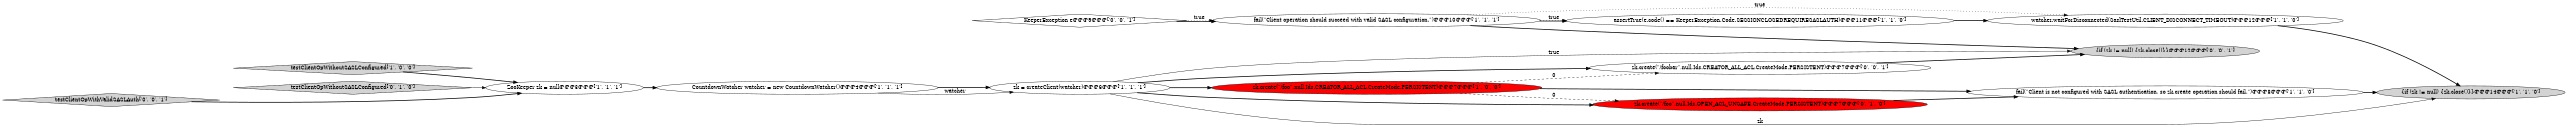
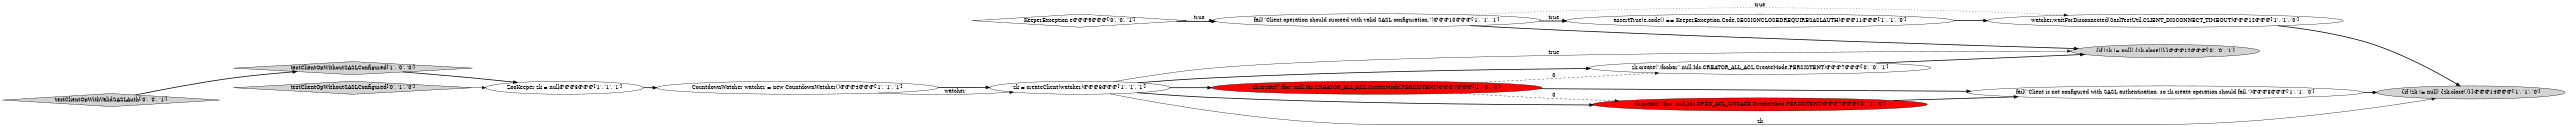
(355, 102) -> (214, 81)
